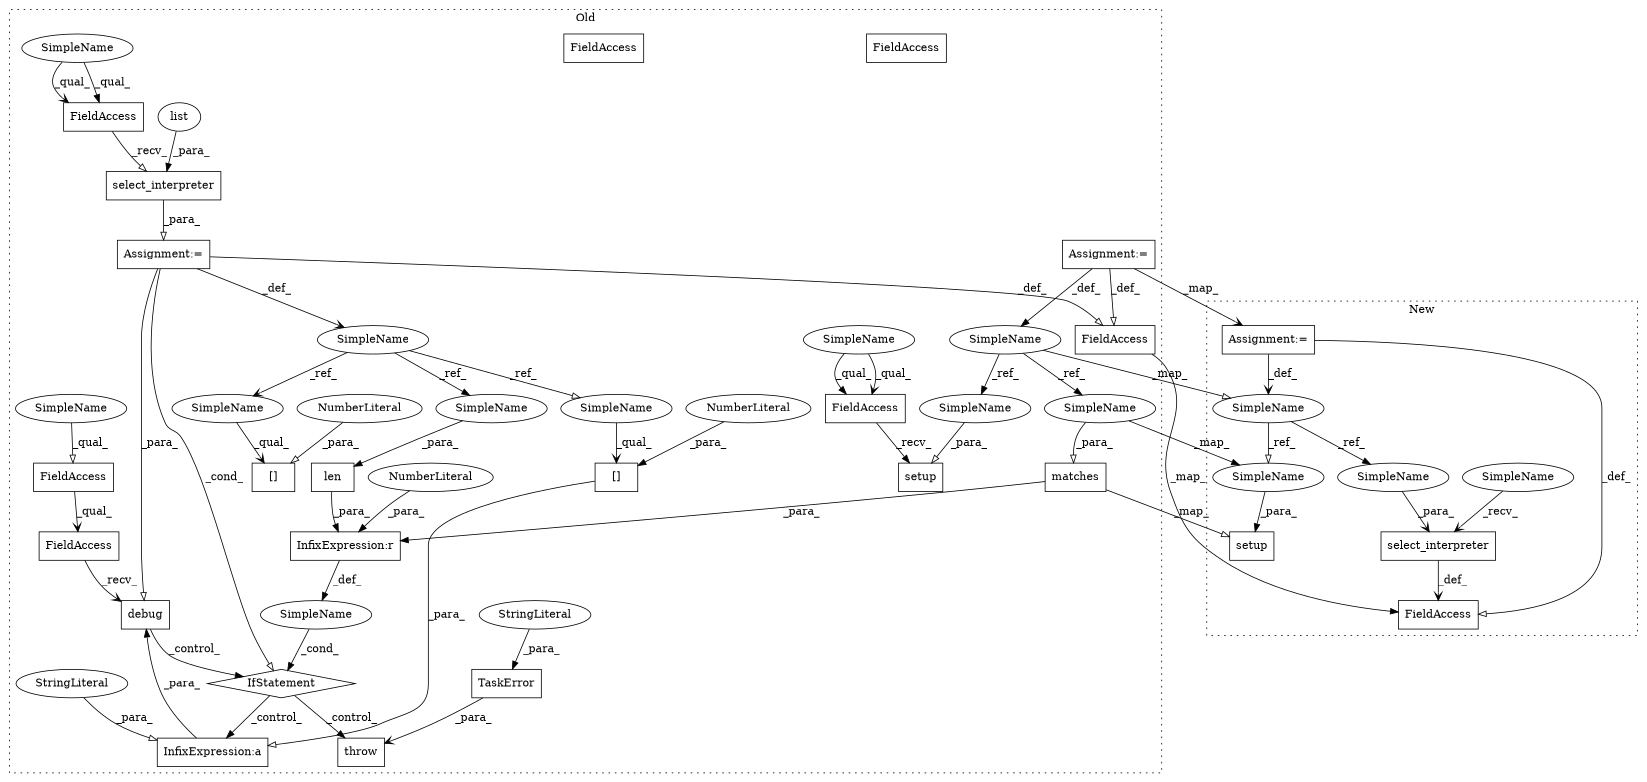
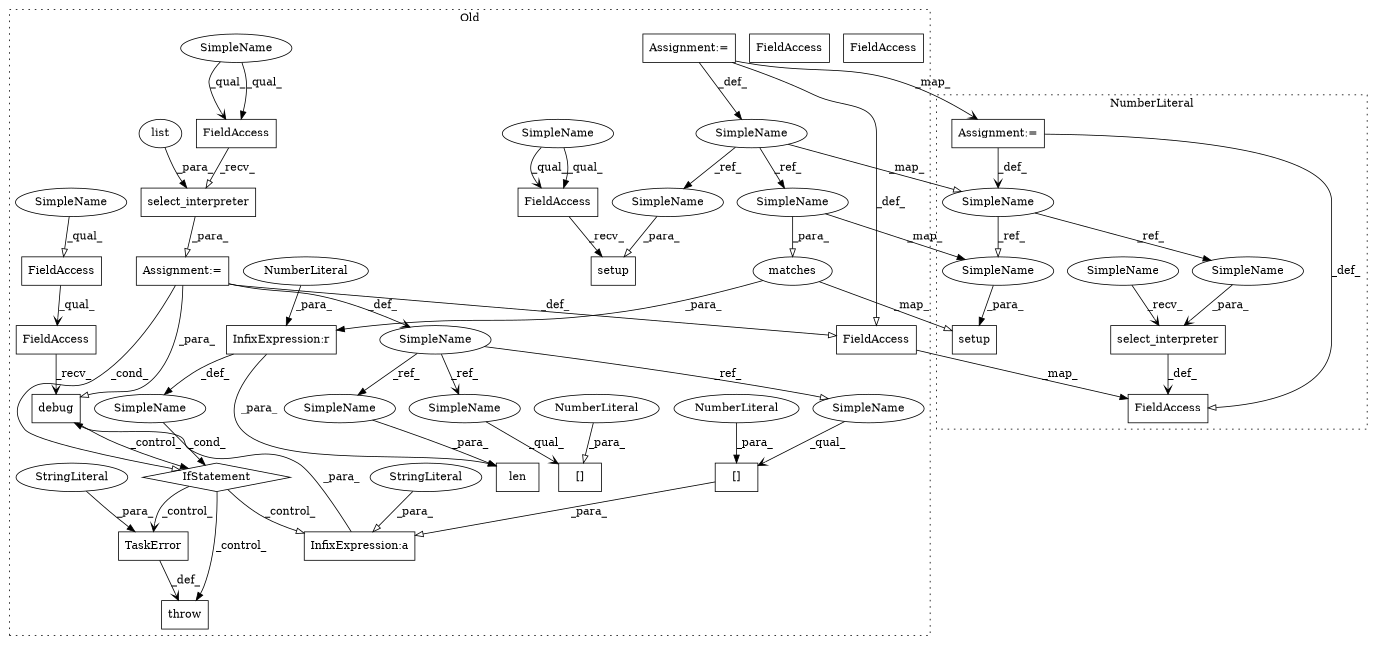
(1422, 310) -> (1152, 104)
(1076, 477) -> (793, 271)
none -> (167, 501)
(332, 508) -> (319, 454)
(251, 714) -> (260, 515)
(473, 718) -> (186, 580)
